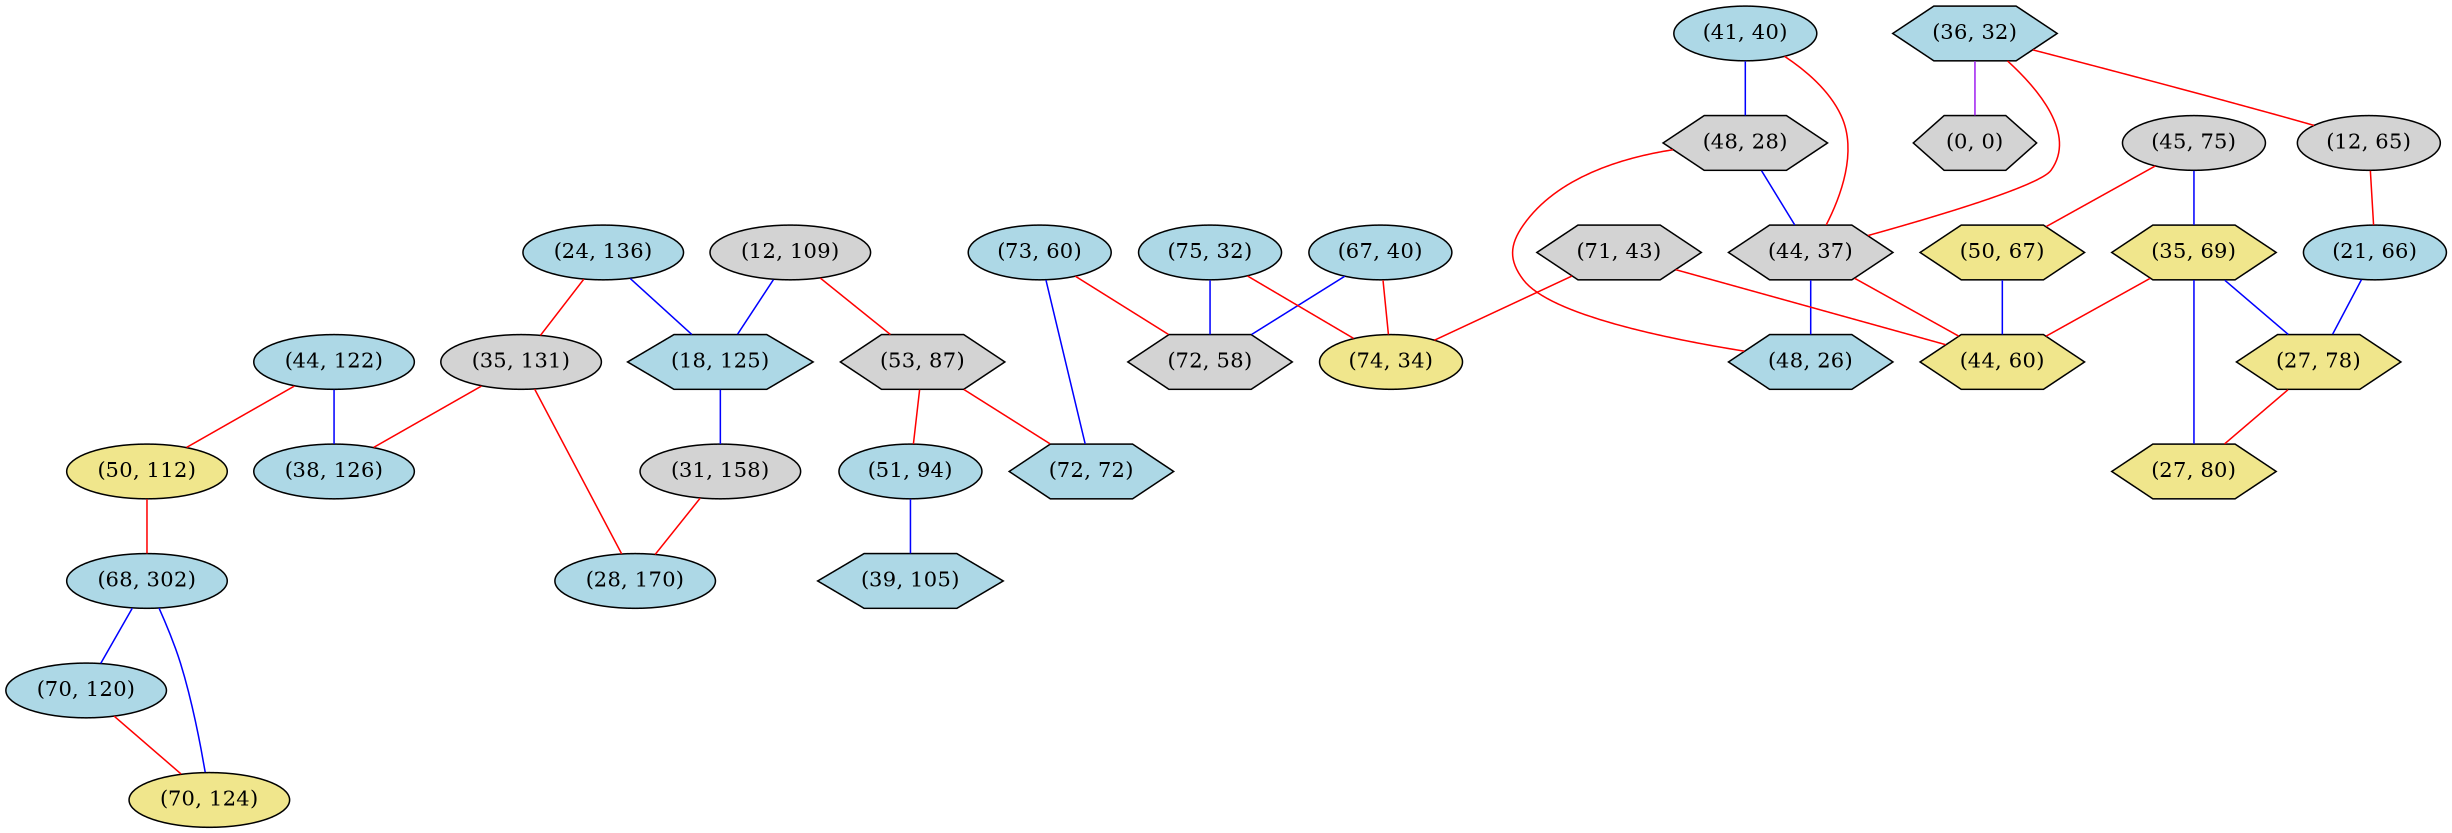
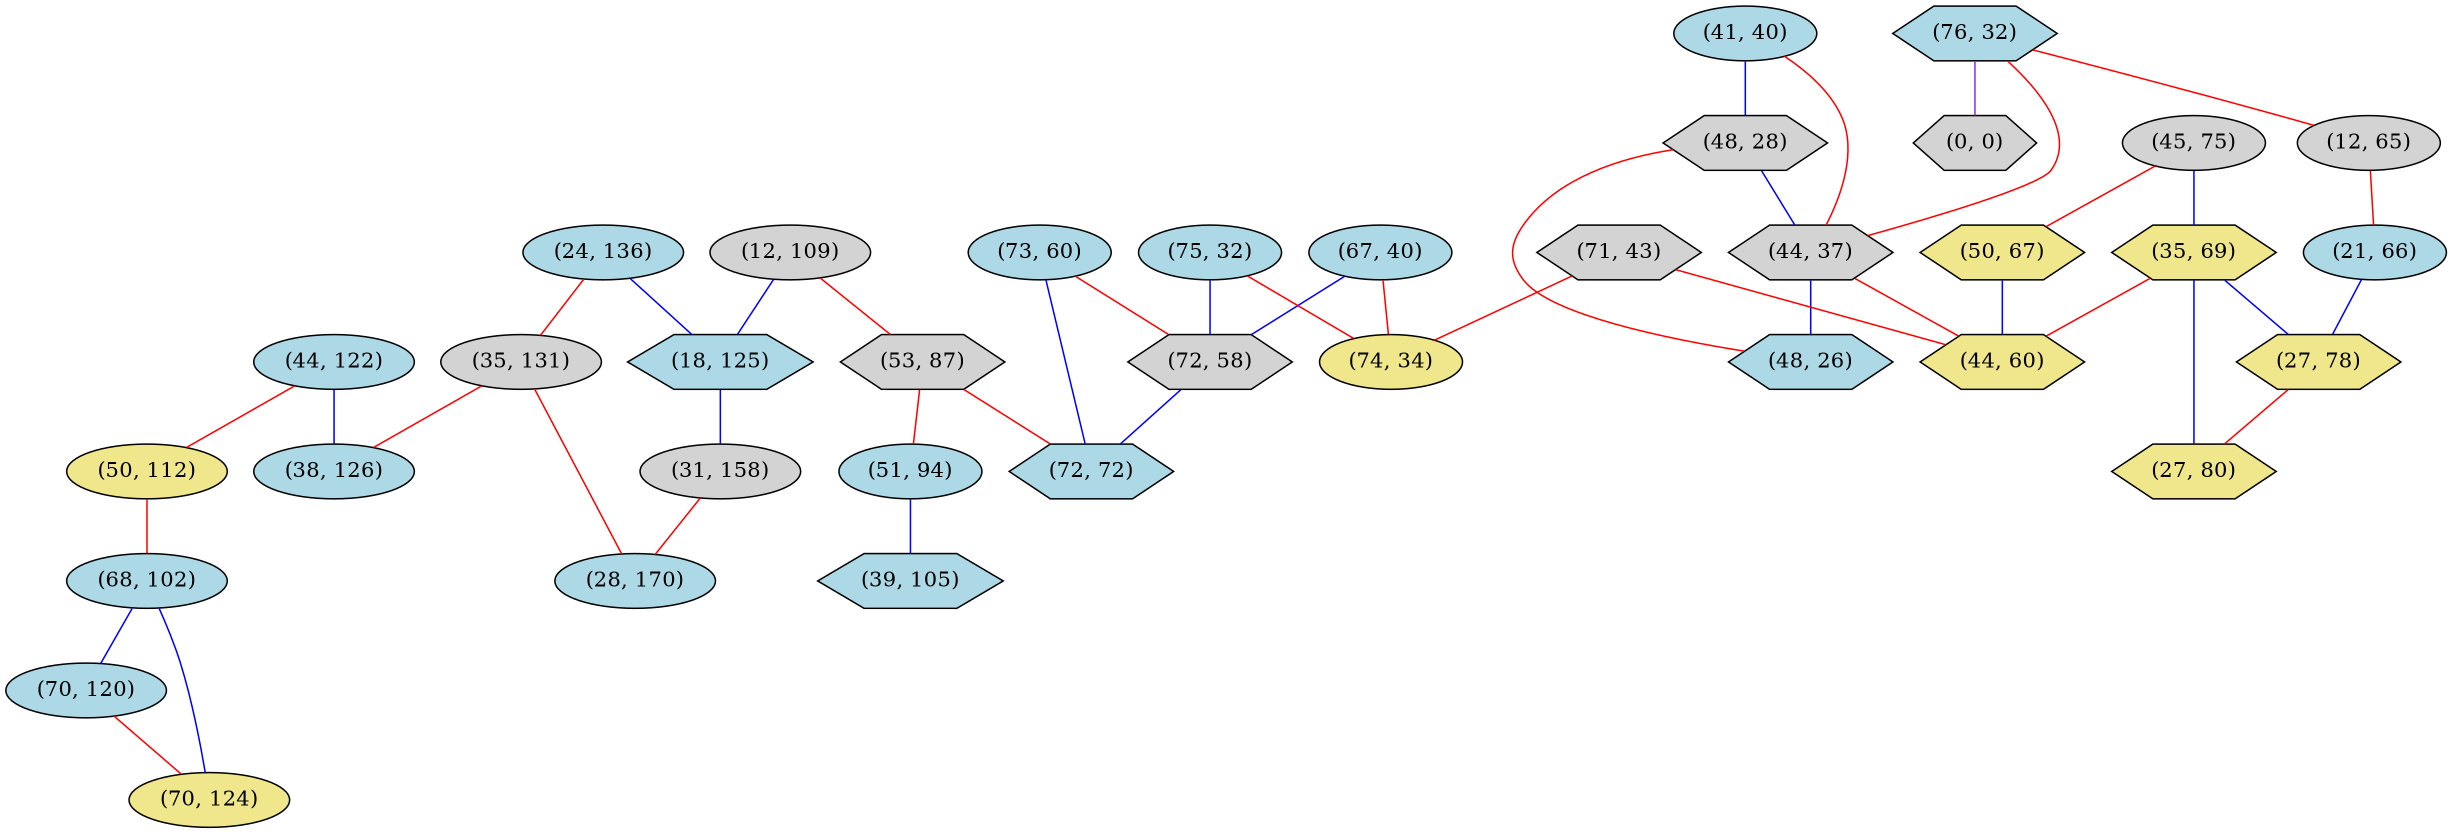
(1975, 33) -> (1975, 33)
none -> (1151, 417)
(147, 581) -> (147, 581)
